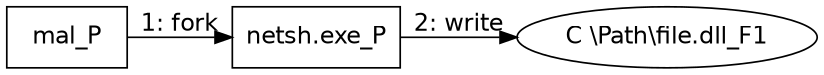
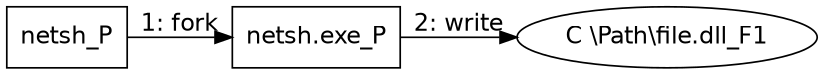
(67, 37) -> (67, 37)
